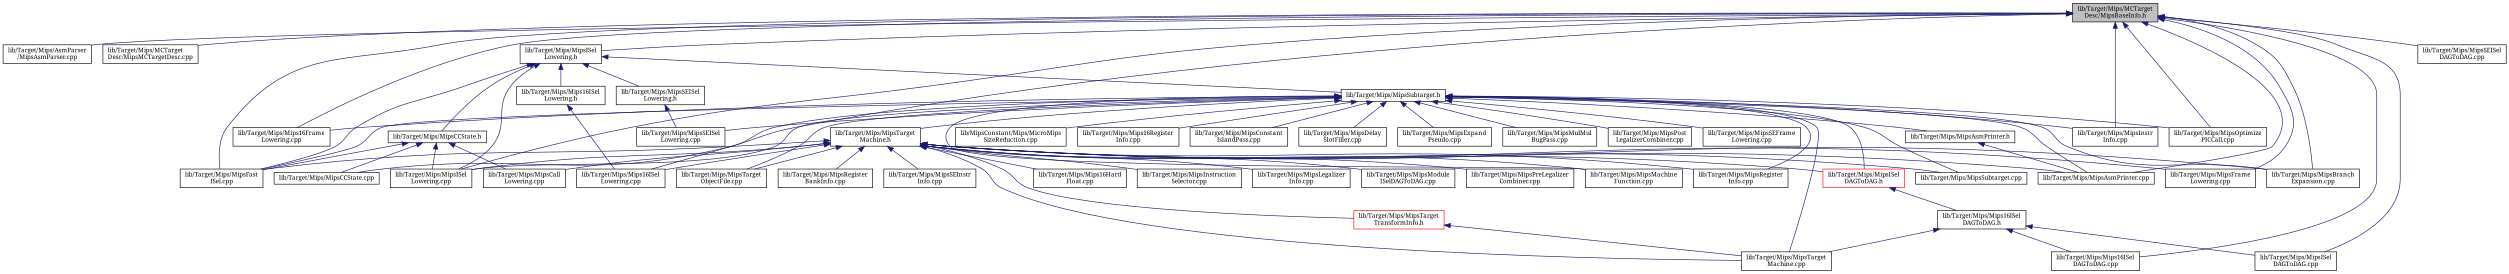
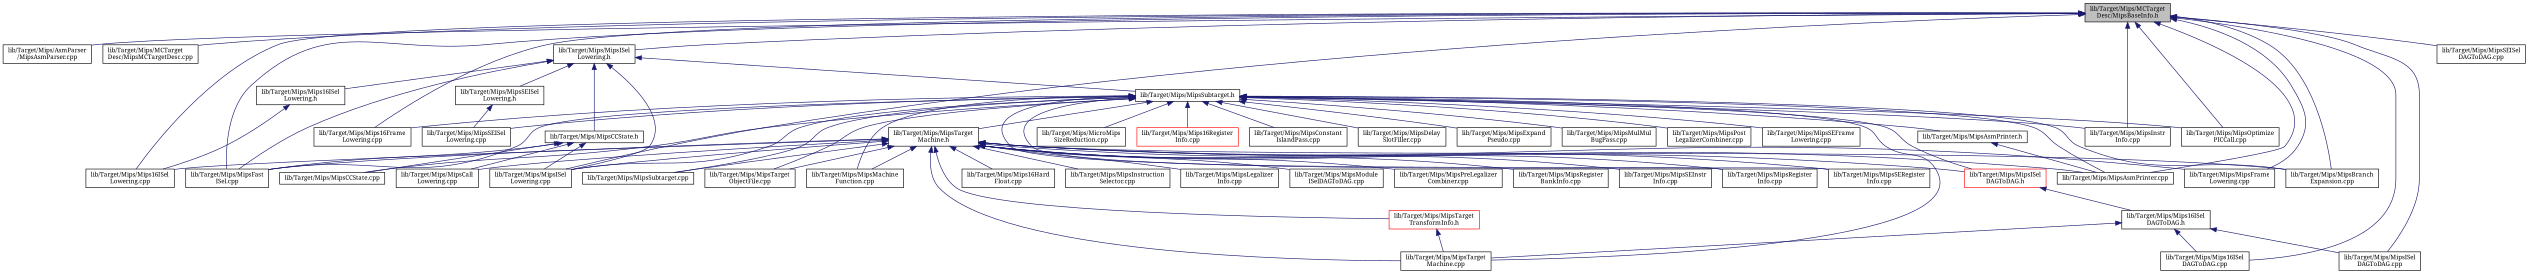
(1011, 137) -> (1081, 137)
(1128, 137) -> (1188, 137)
none -> (1879, 178)
